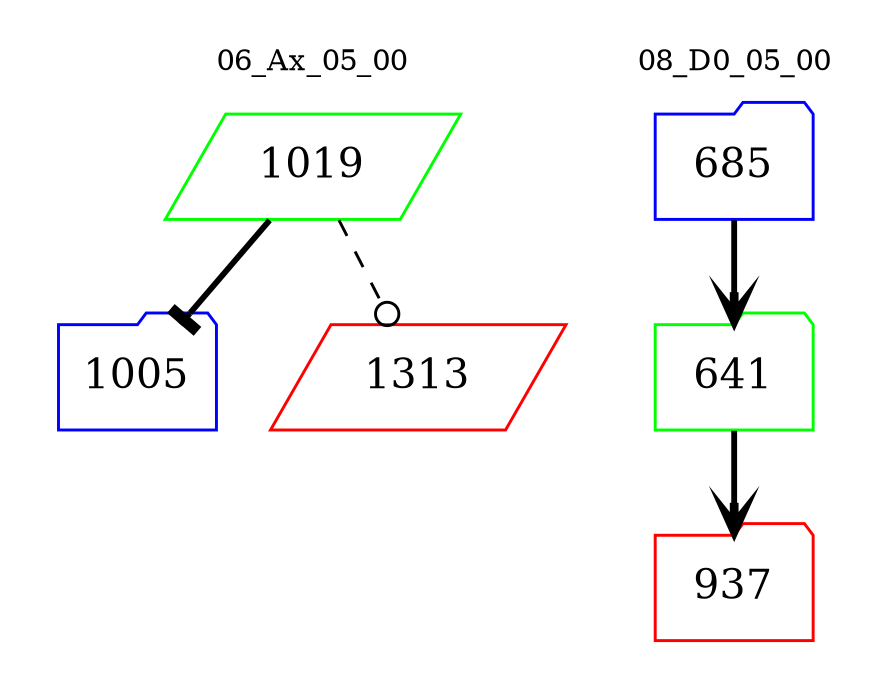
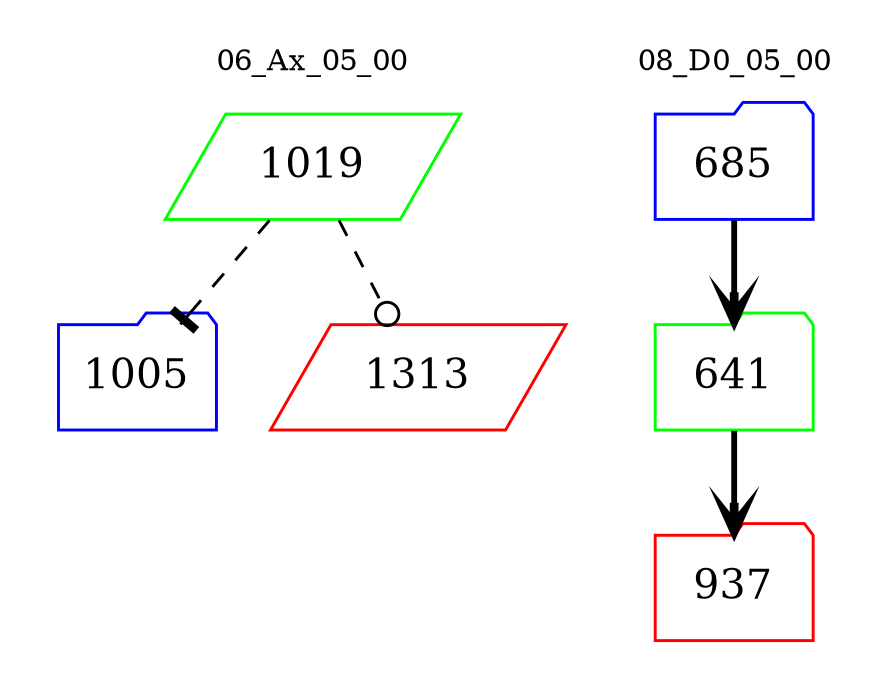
(230, 267) -> (230, 267)
